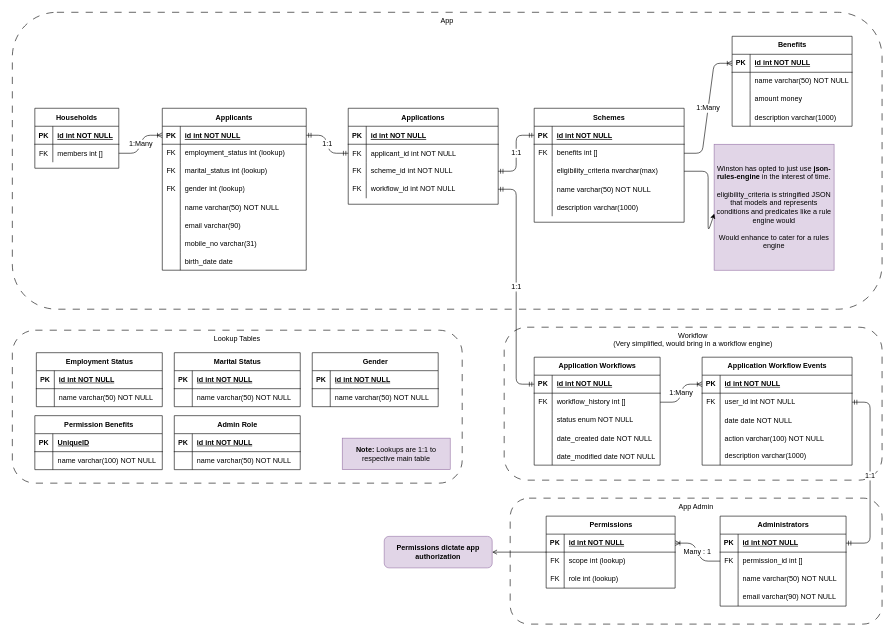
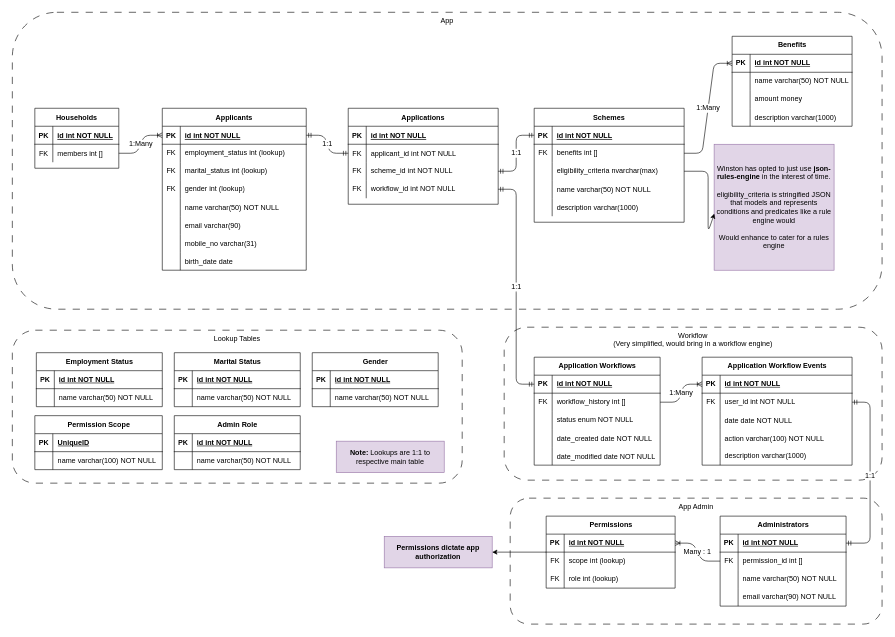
(99, 425) -> (99, 425)
(396, 454) -> (390, 457)
(438, 552) -> (438, 552)
(496, 552) -> (497, 552)
